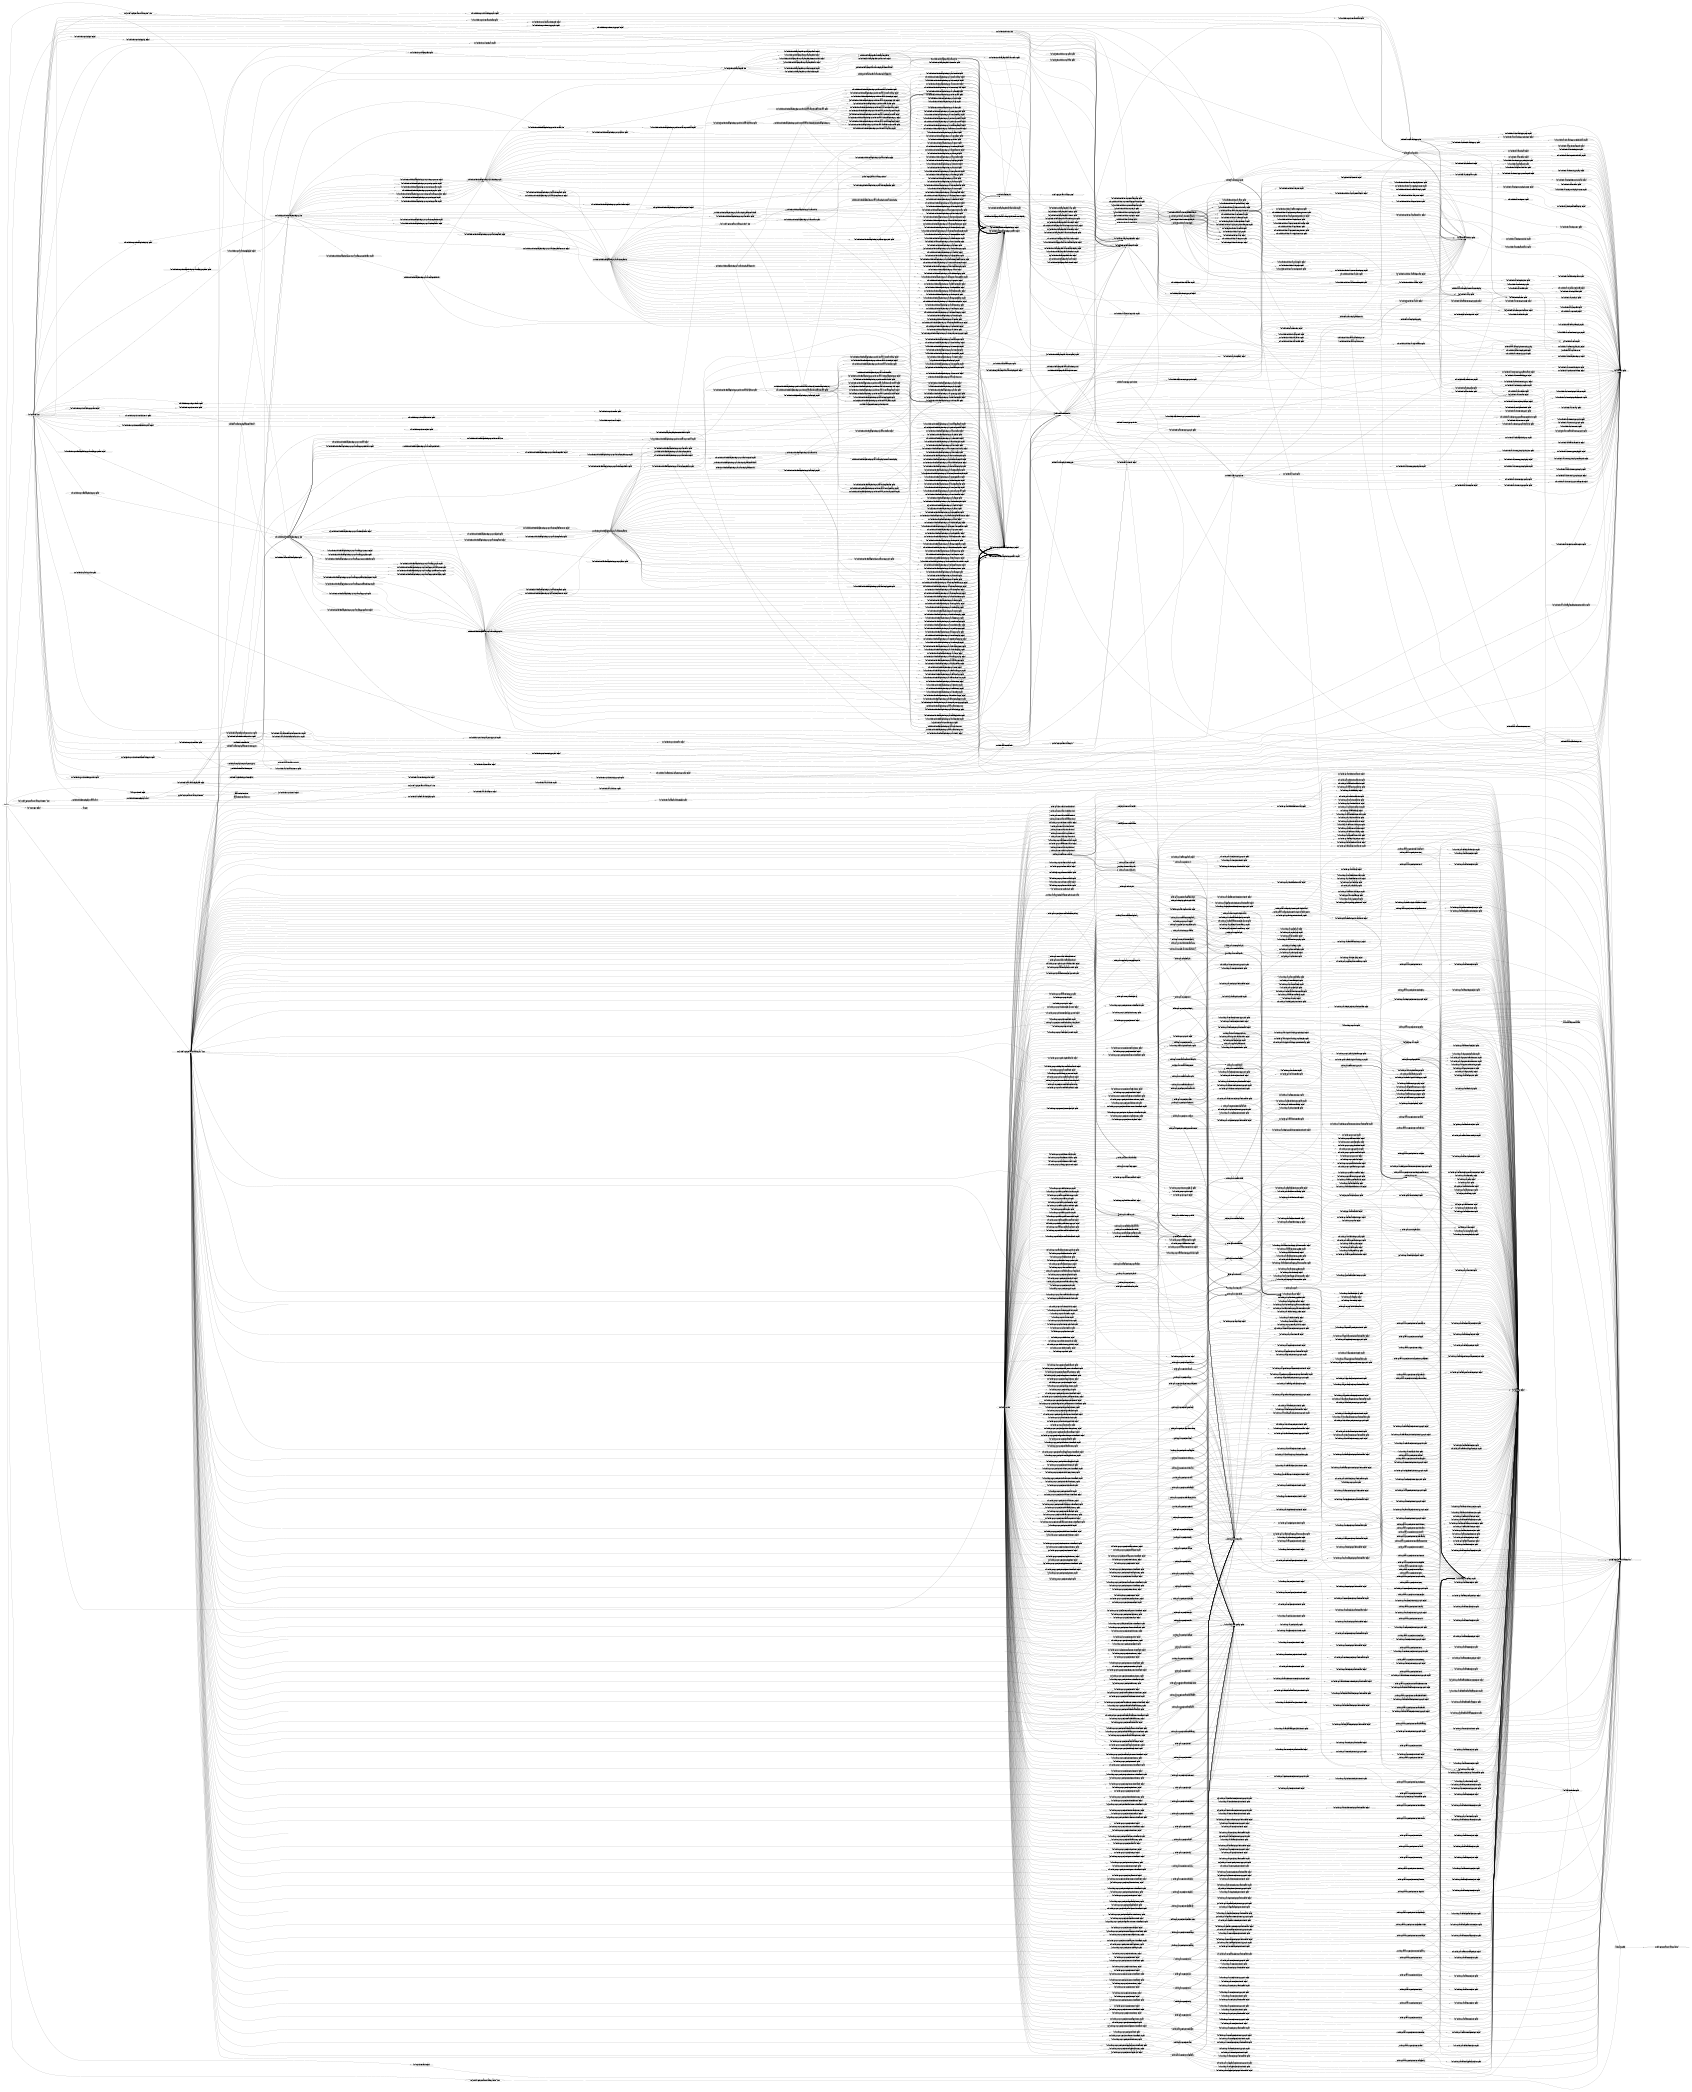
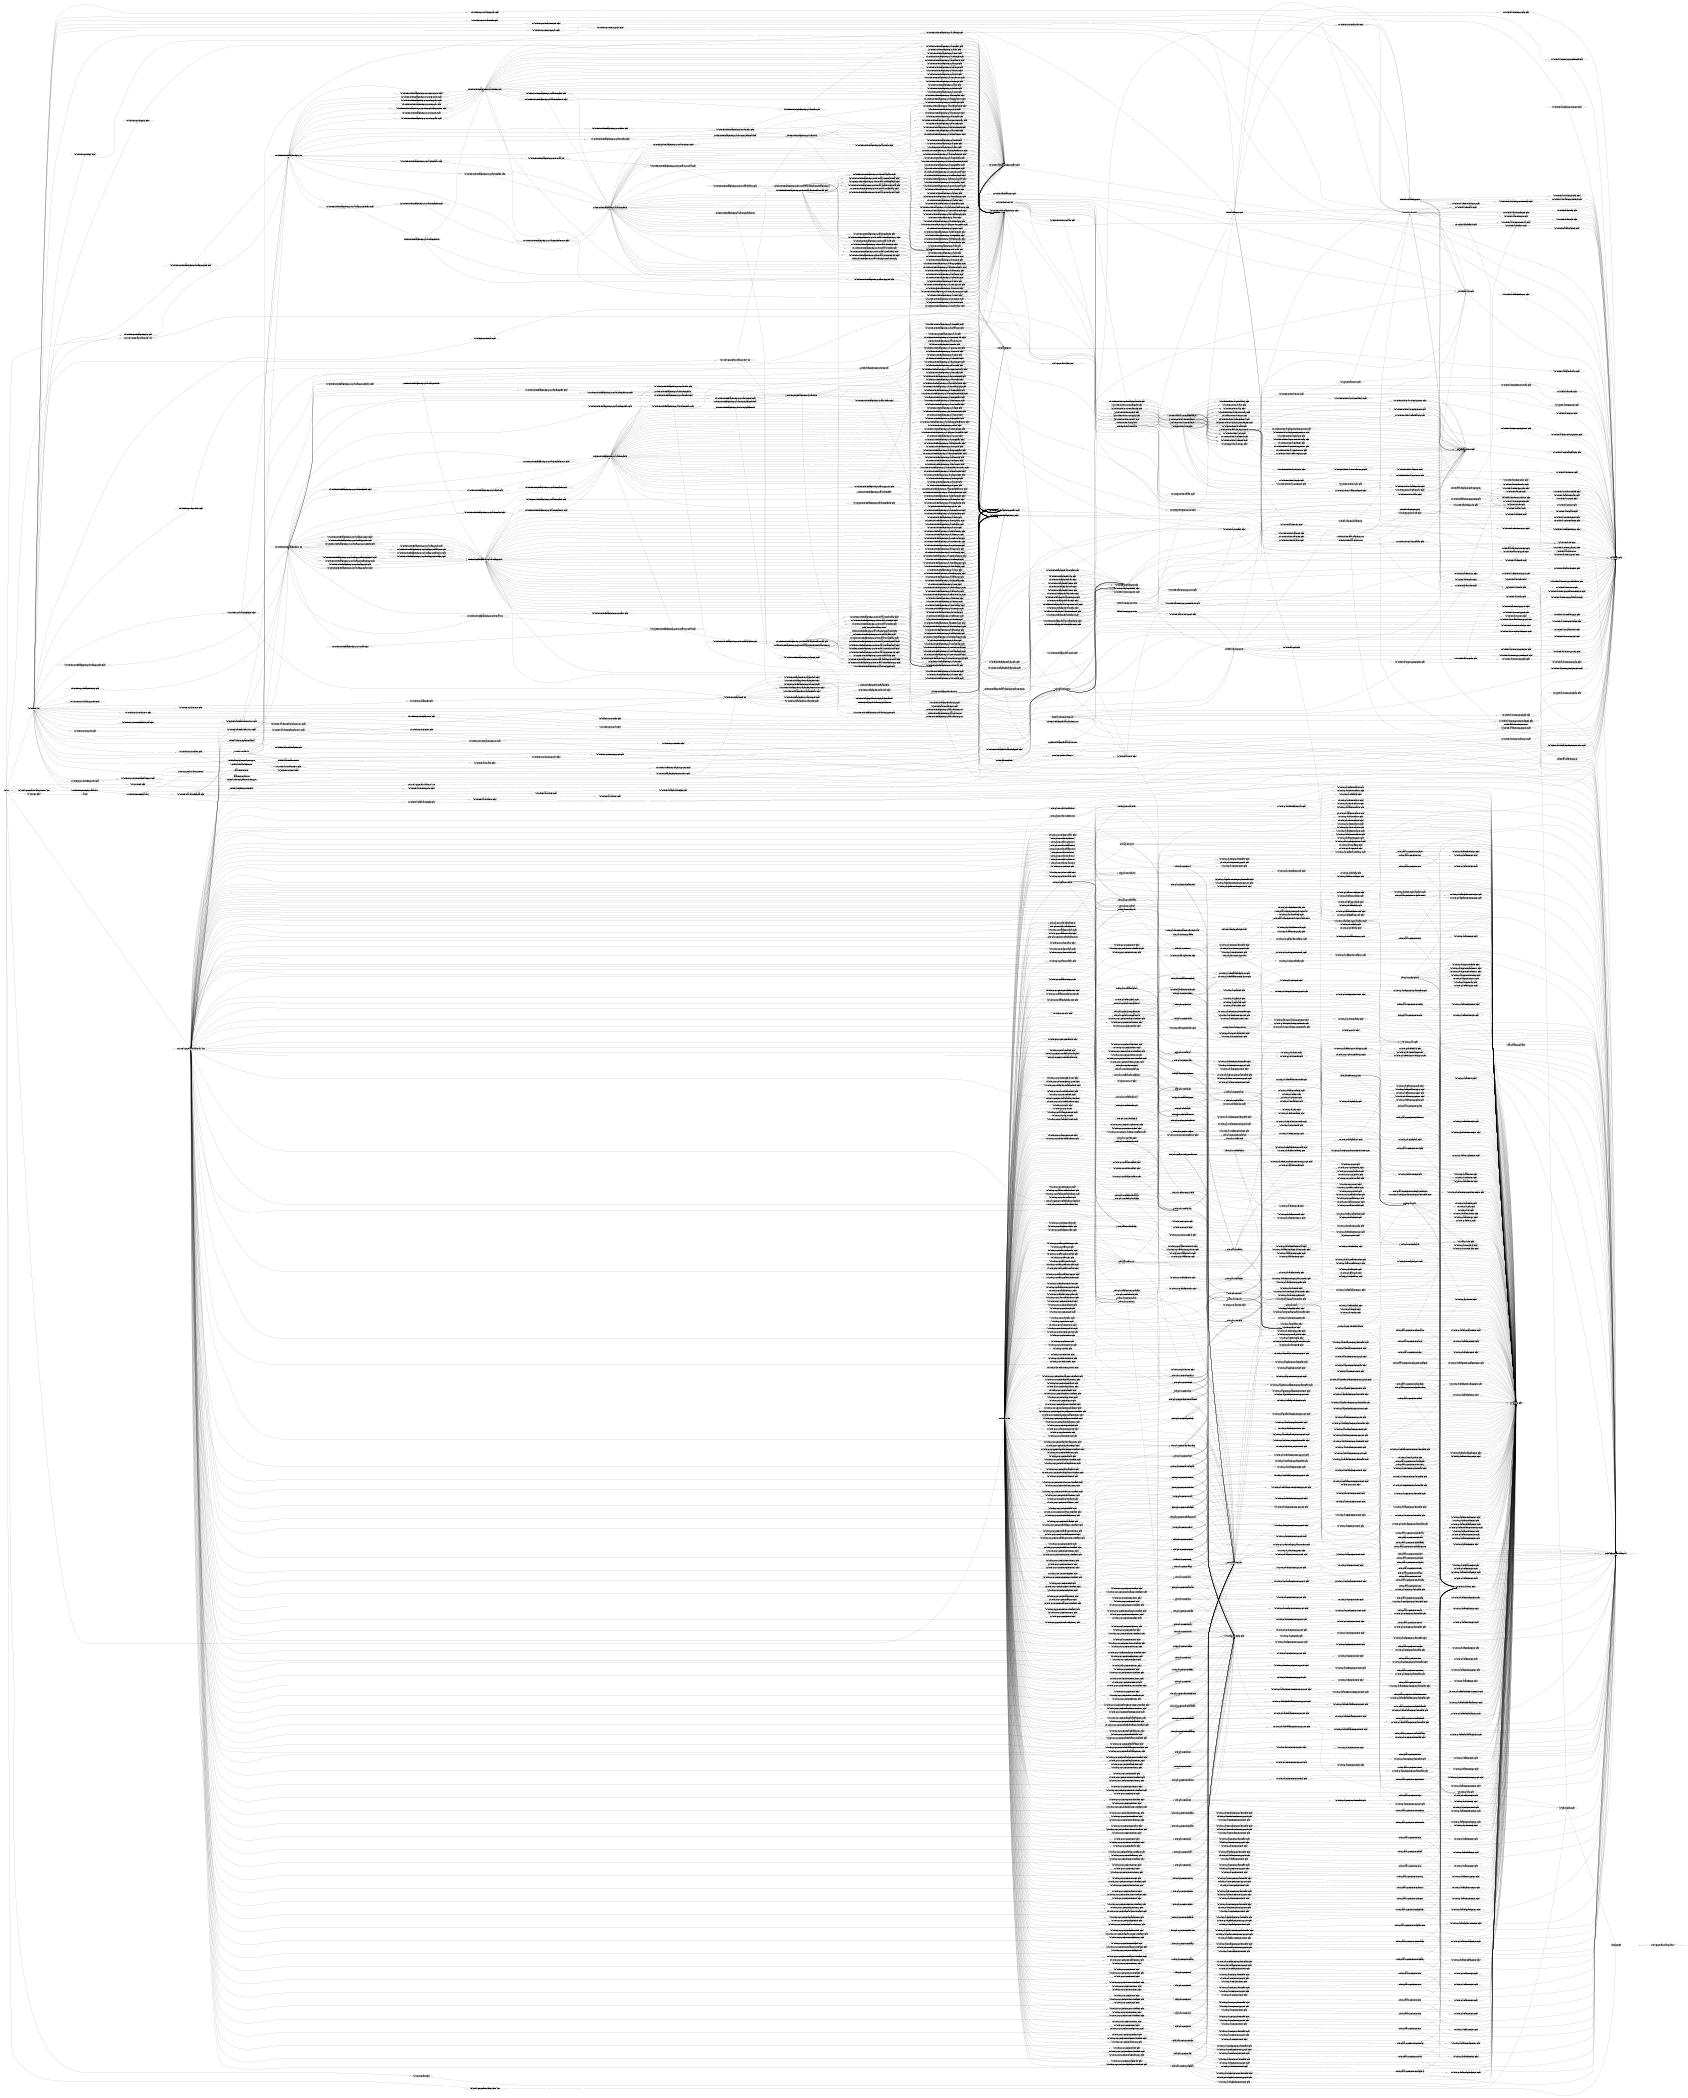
(1063, 54) -> none
